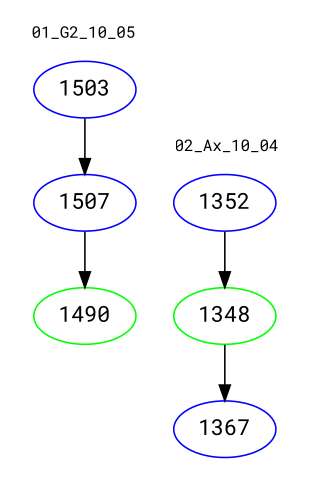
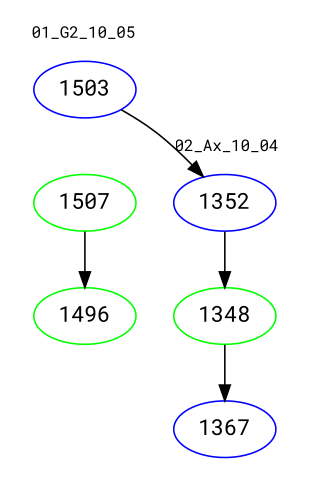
(85, 139) -> (173, 146)
(85, 203) -> (85, 203)
(85, 316) -> (85, 316)
